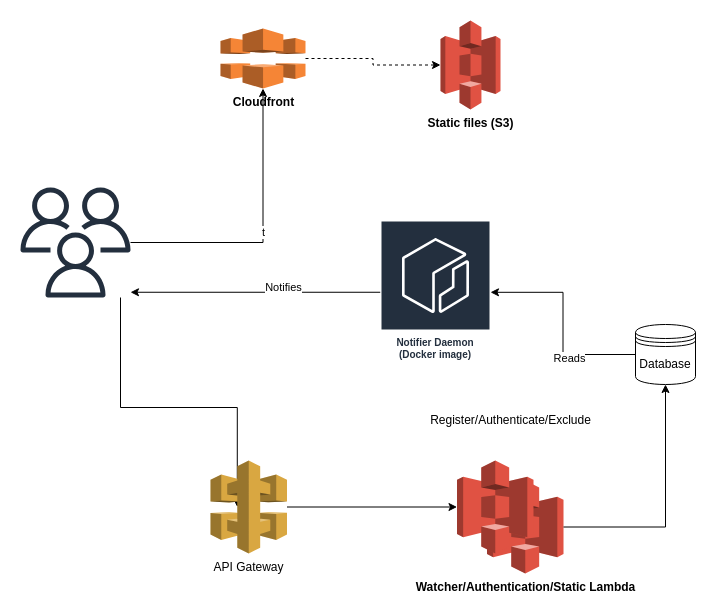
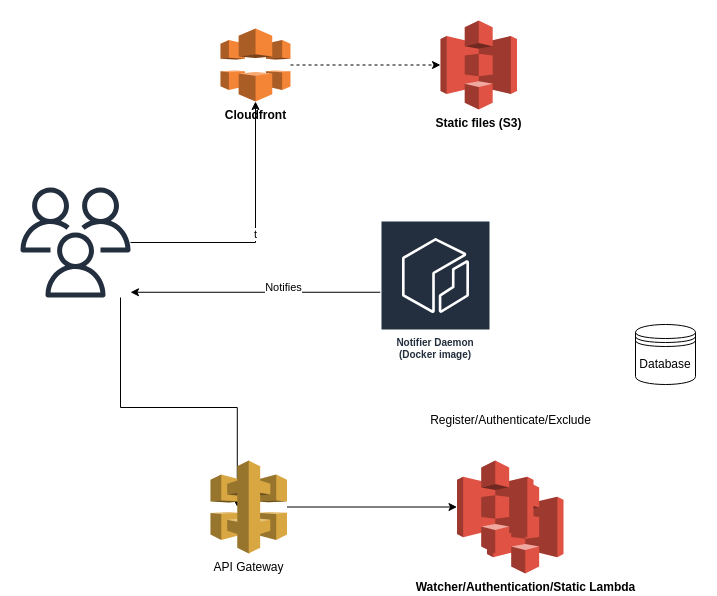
(263, 59) -> (256, 65)
(471, 65) -> (479, 65)
(563, 326) -> none
(666, 510) -> none
